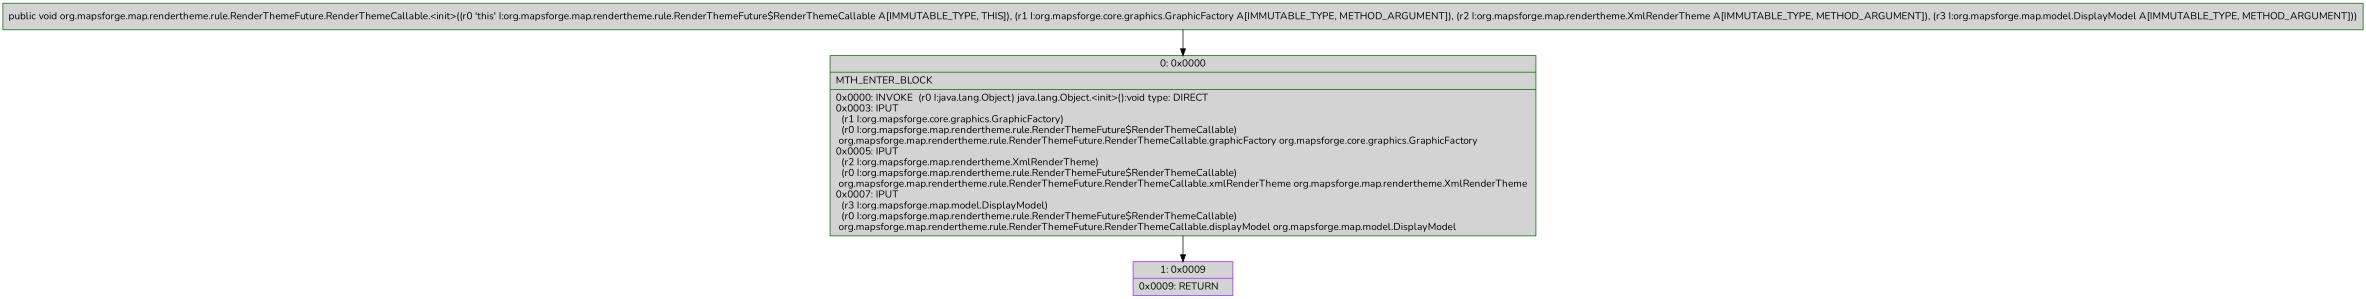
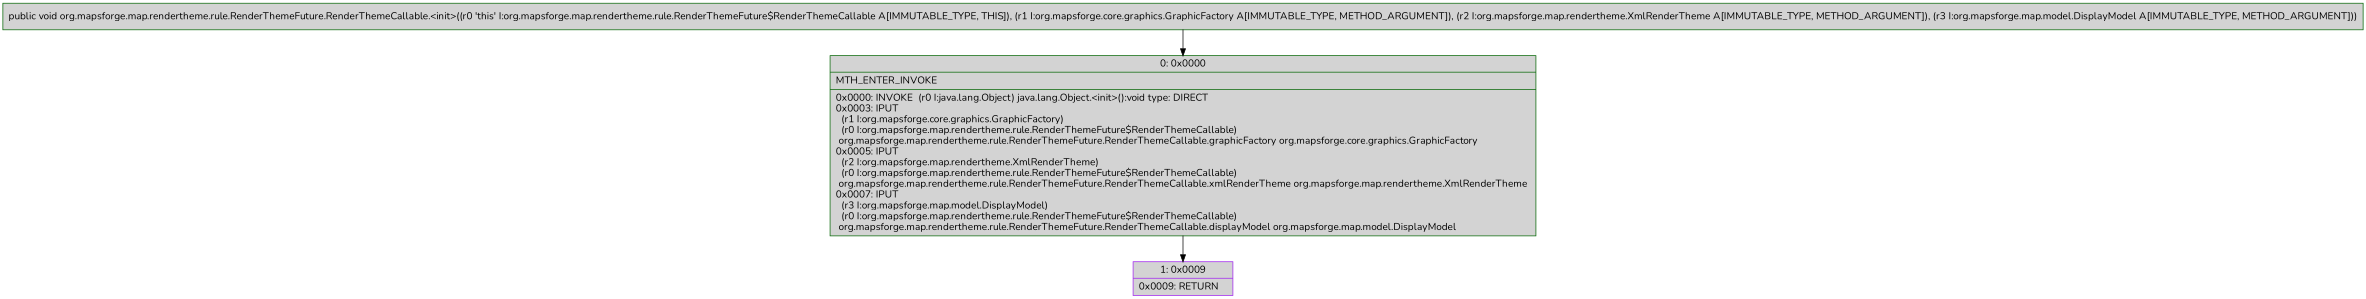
(885, 80) -> (887, 80)
